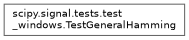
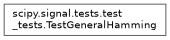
(94, 20) -> (85, 20)
